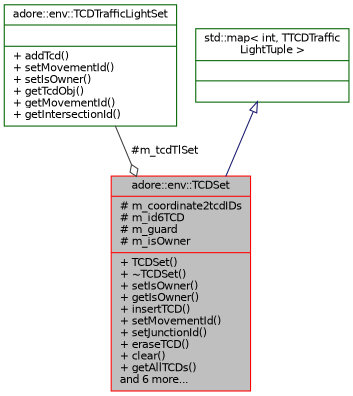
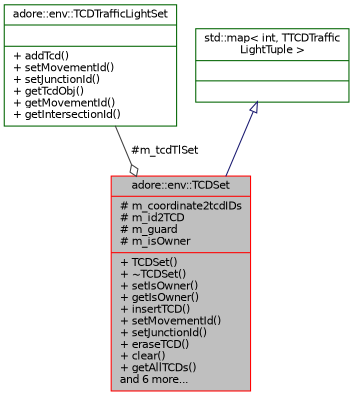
(52, 80) -> (56, 80)
(152, 218) -> (152, 218)
